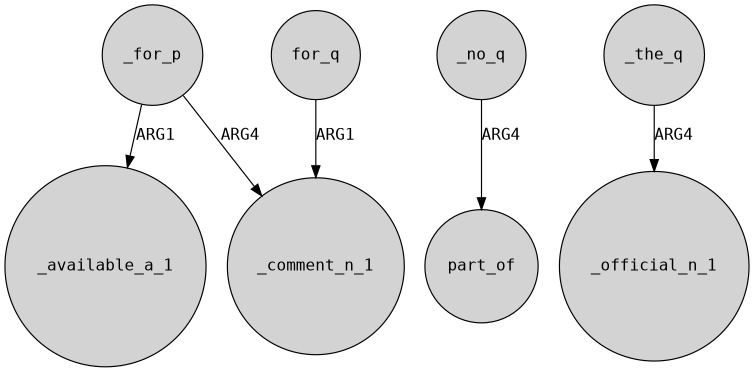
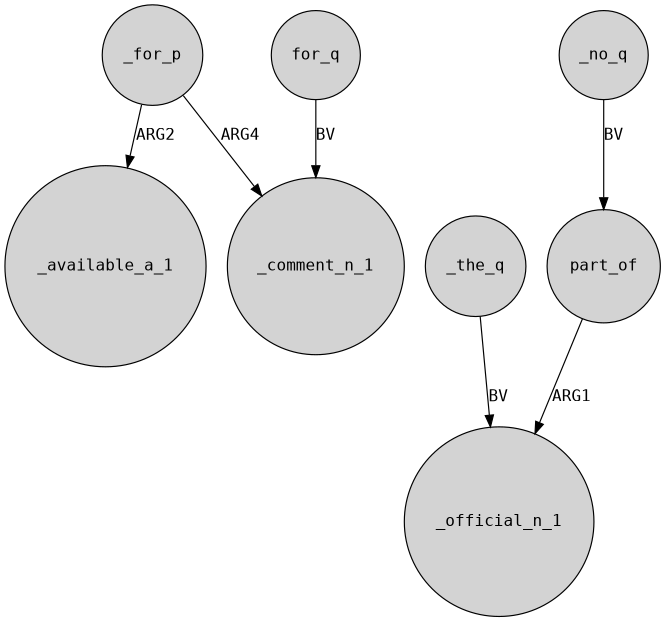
(156, 135) -> (156, 135)
(336, 135) -> (326, 135)
(501, 135) -> (614, 135)
(674, 135) -> (499, 397)
none -> (561, 371)
